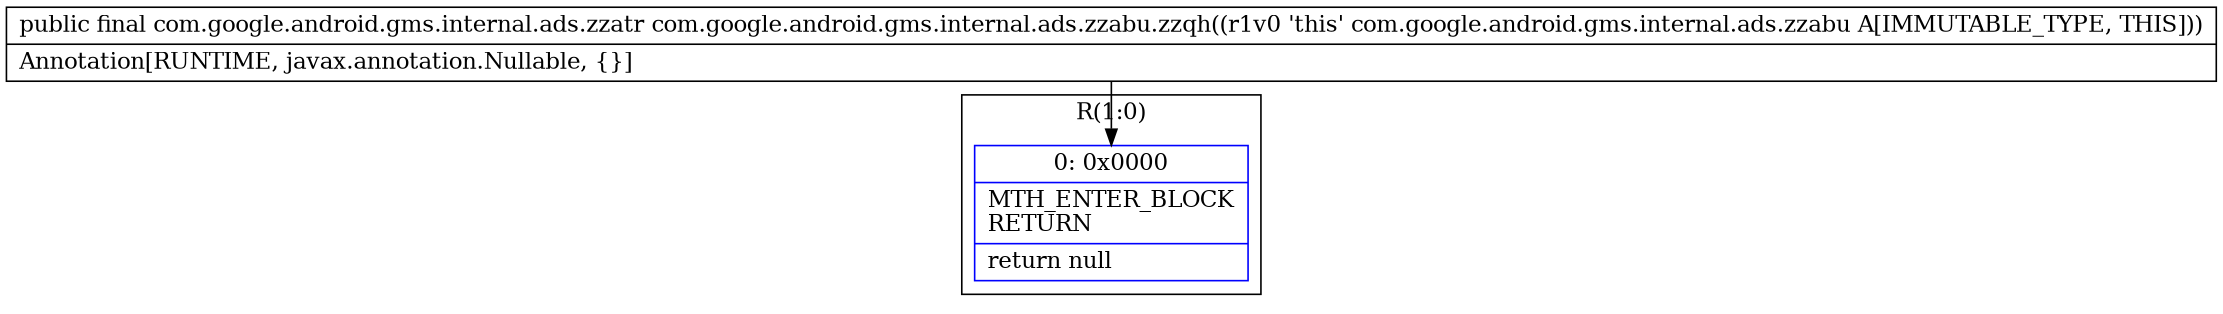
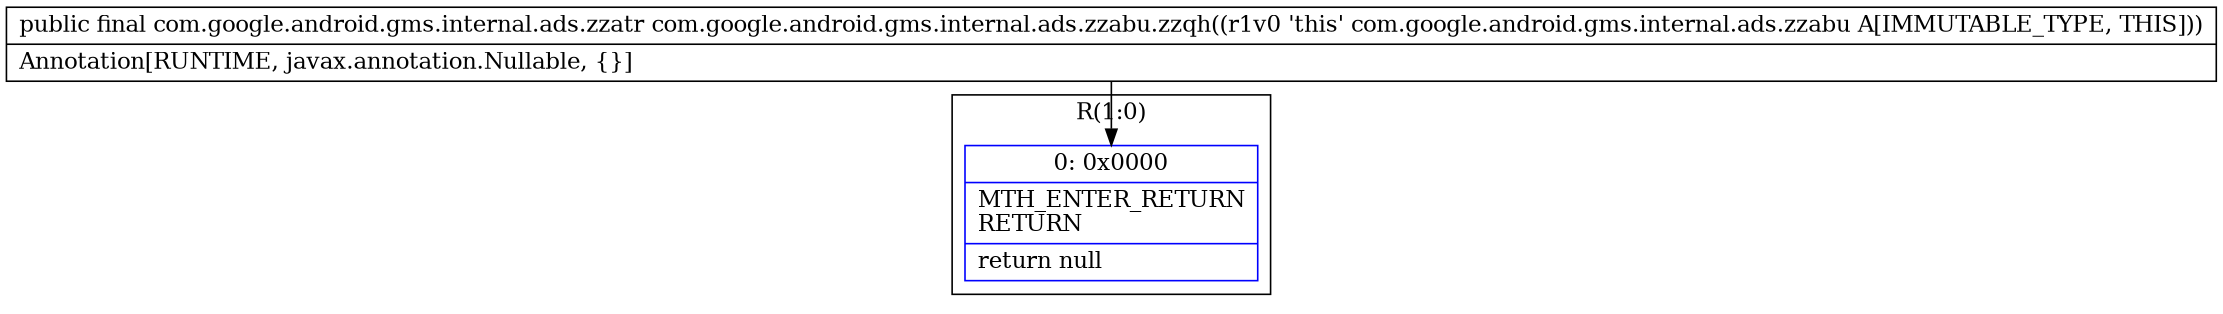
(1111, 200) -> (1111, 200)
